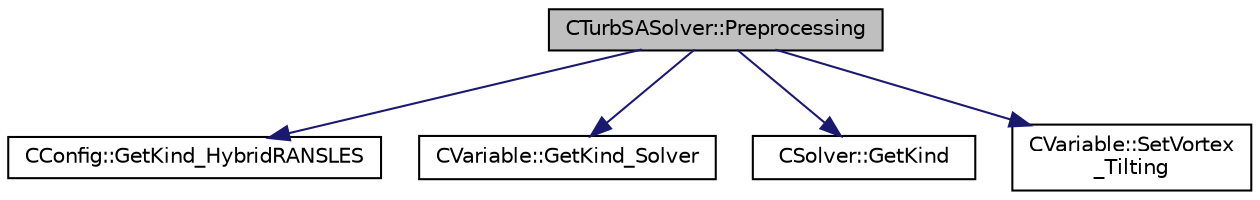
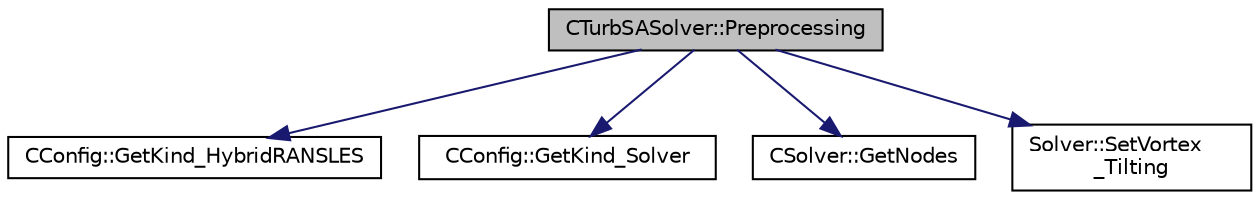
(567, 158) -> (567, 158)
(864, 158) -> (864, 158)
(1132, 158) -> (1132, 158)
